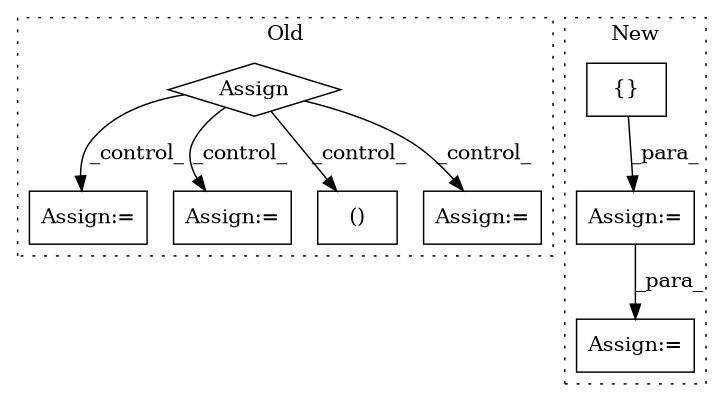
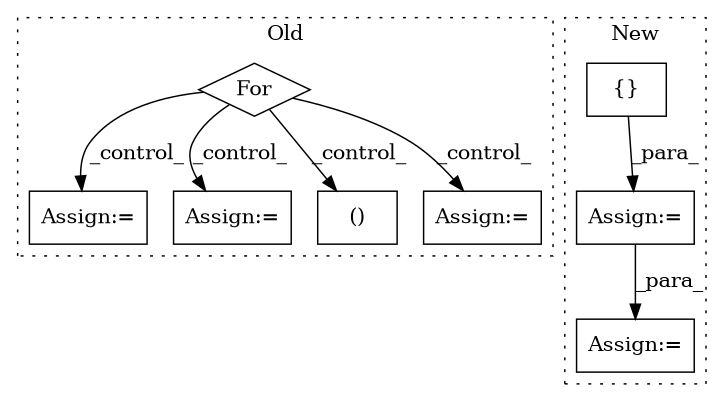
(254, 90) -> (254, 90)
